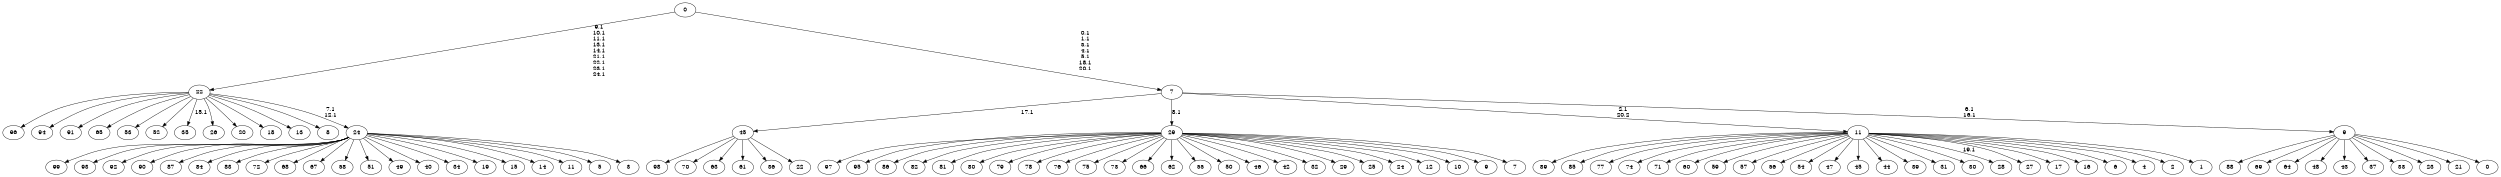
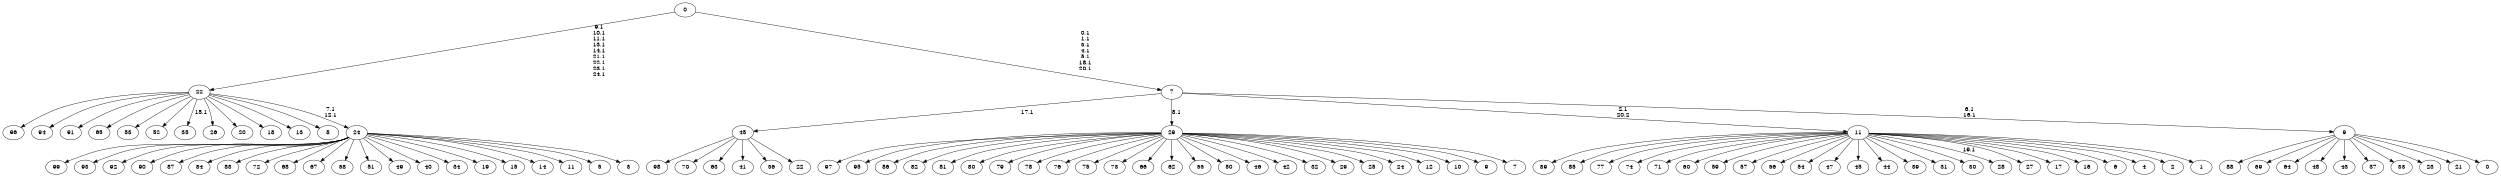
(743, 167) -> (743, 167)
